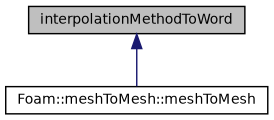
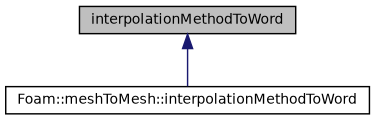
(137, 100) -> (188, 100)
